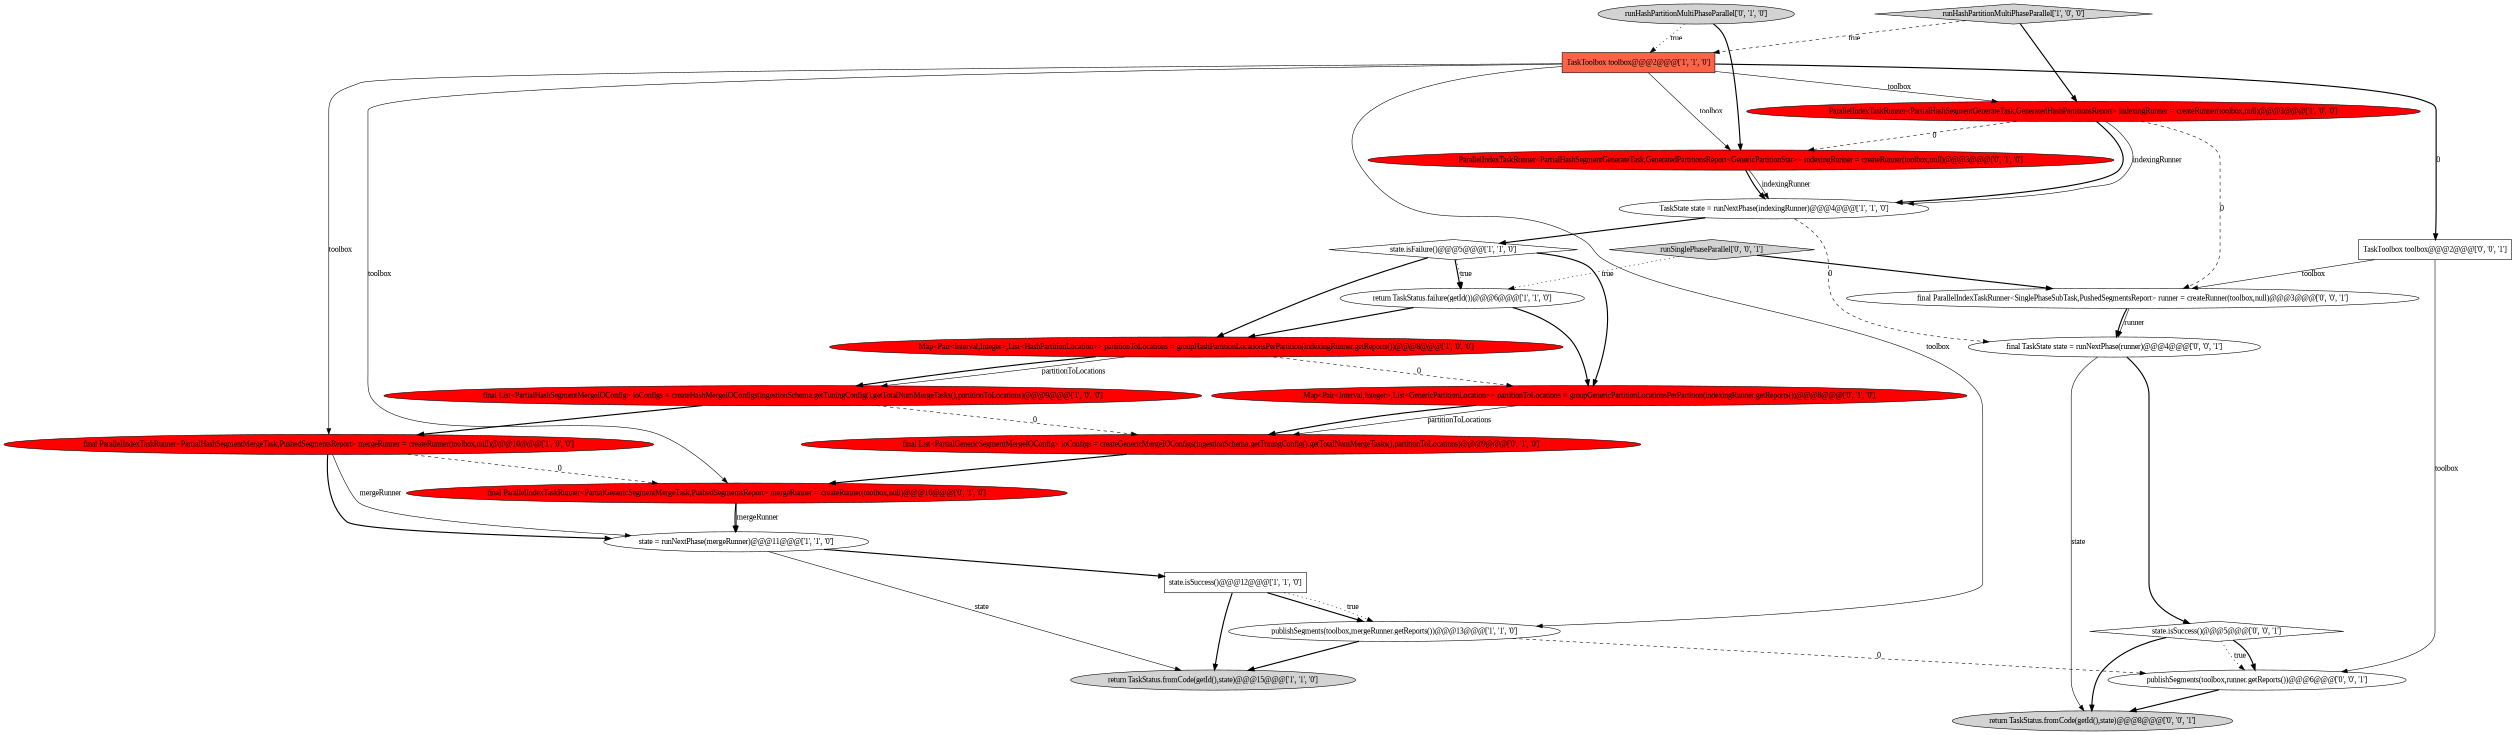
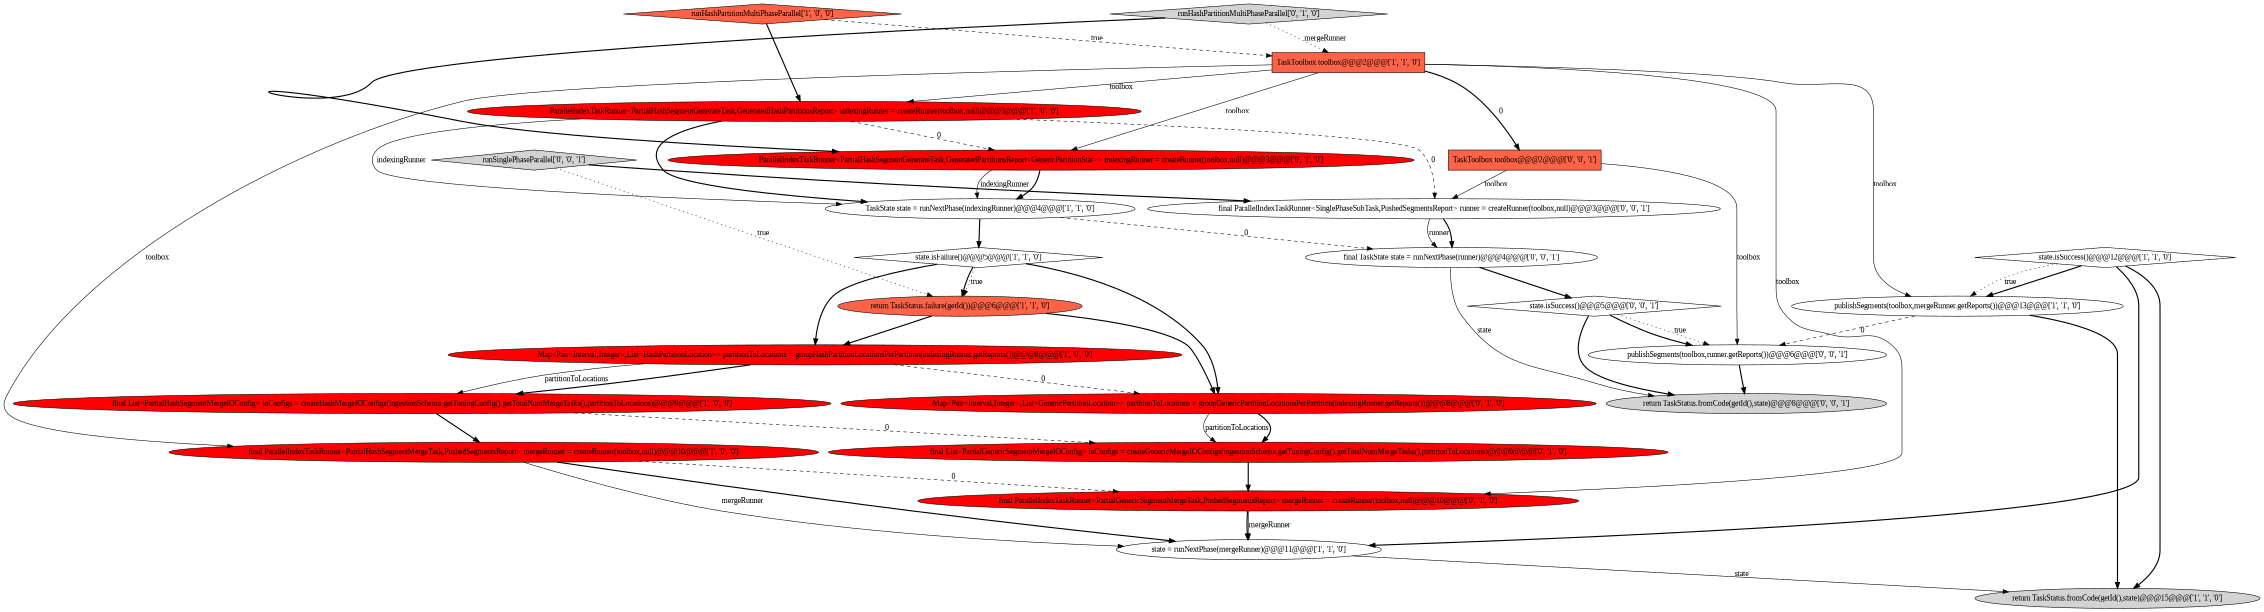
(1696, 14) -> (1249, 14)
(2014, 14) -> (762, 14)
(1677, 38) -> (1325, 38)
(2435, 250) -> (1525, 160)
(1462, 298) -> (960, 306)
(991, 563) -> (1868, 521)
(1236, 583) -> (2105, 257)
